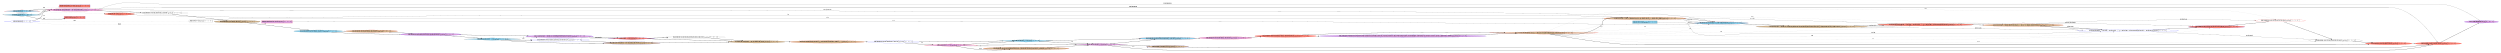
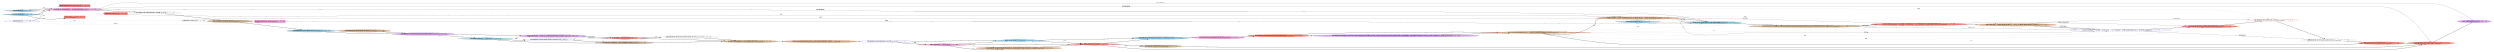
(119, 14) -> (116, 14)
(1645, 22) -> (1638, 22)
(1101, 45) -> (1094, 44)
